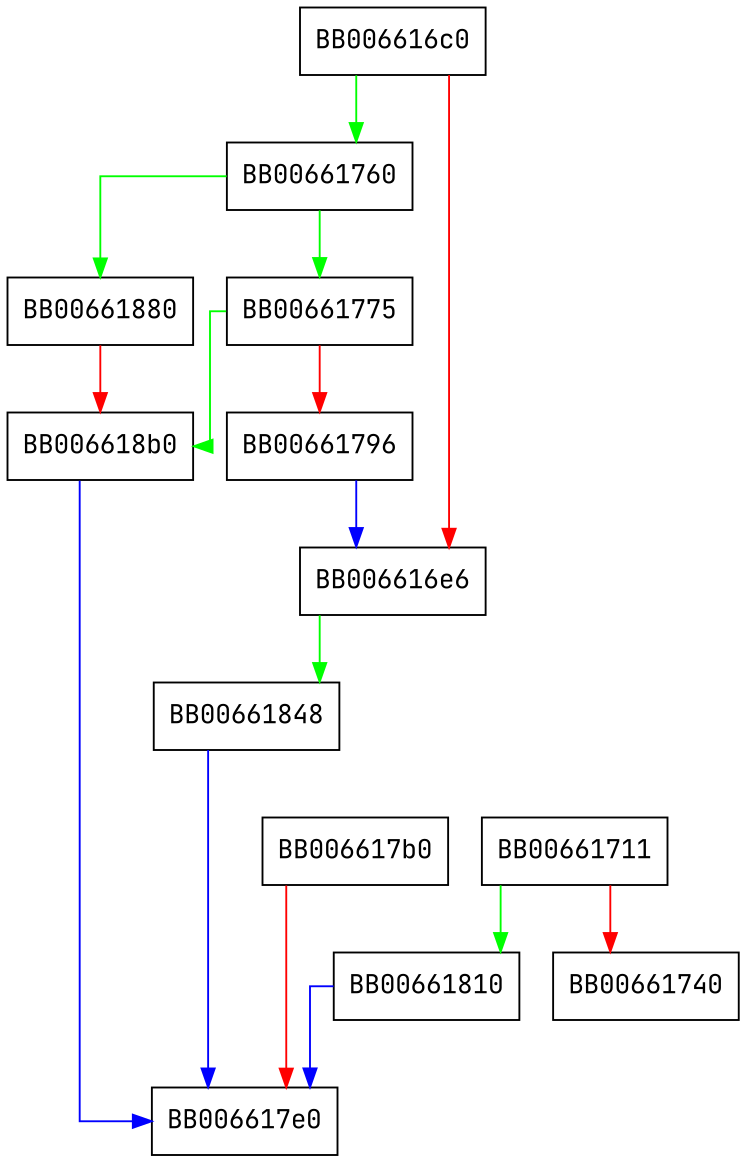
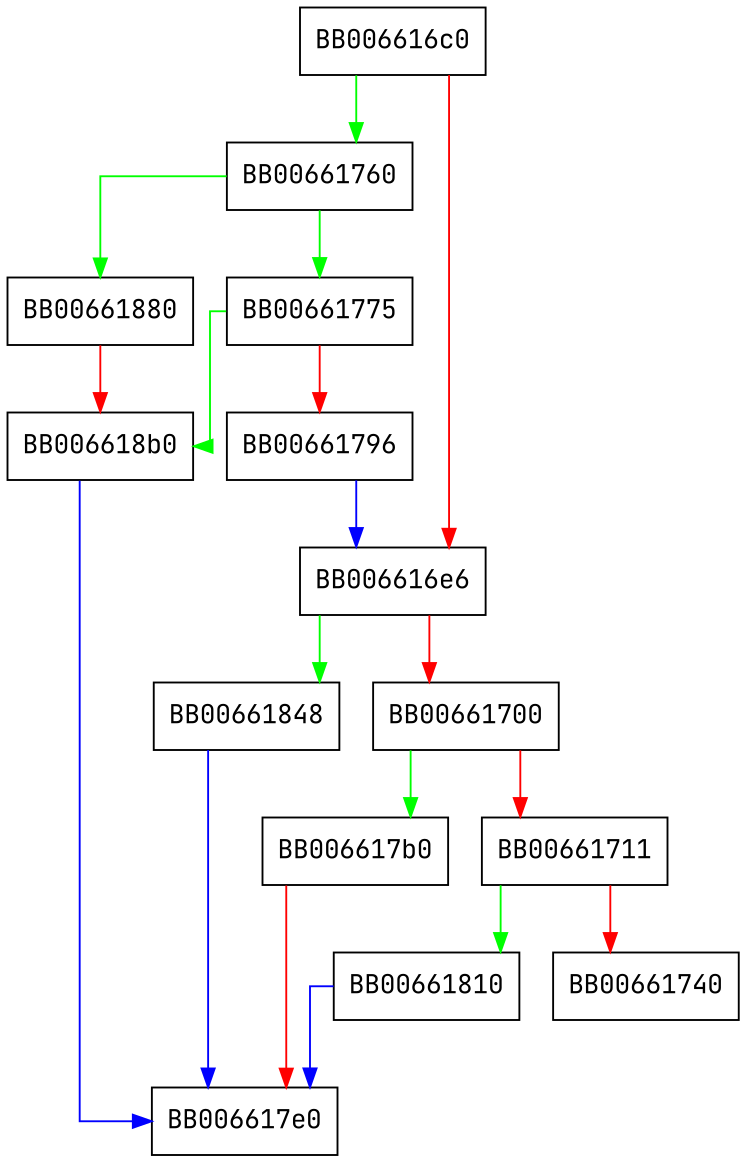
none -> (466, 716)
